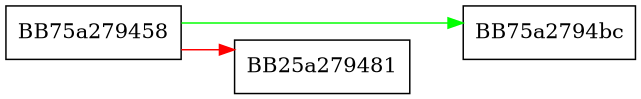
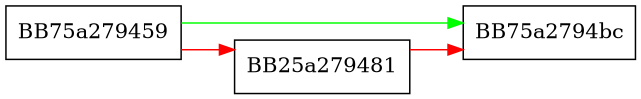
(94, 33) -> (94, 33)
none -> (429, 50)
